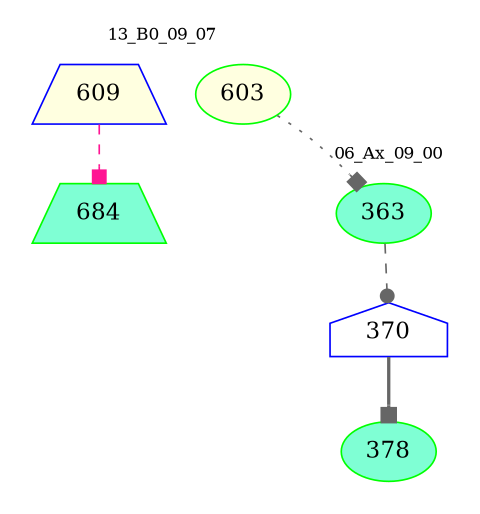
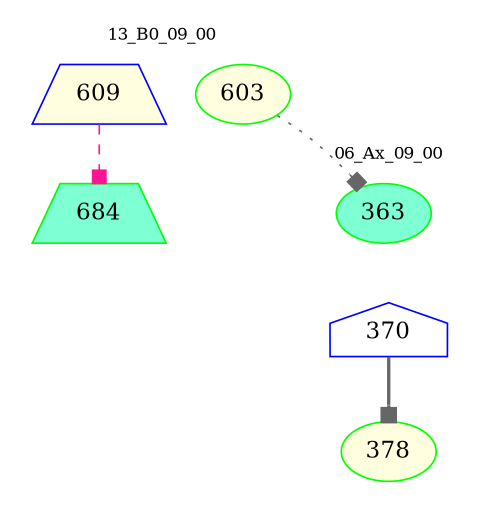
(162, 36) -> (162, 36)
(386, 266) -> none
(389, 452) -> (389, 452)
